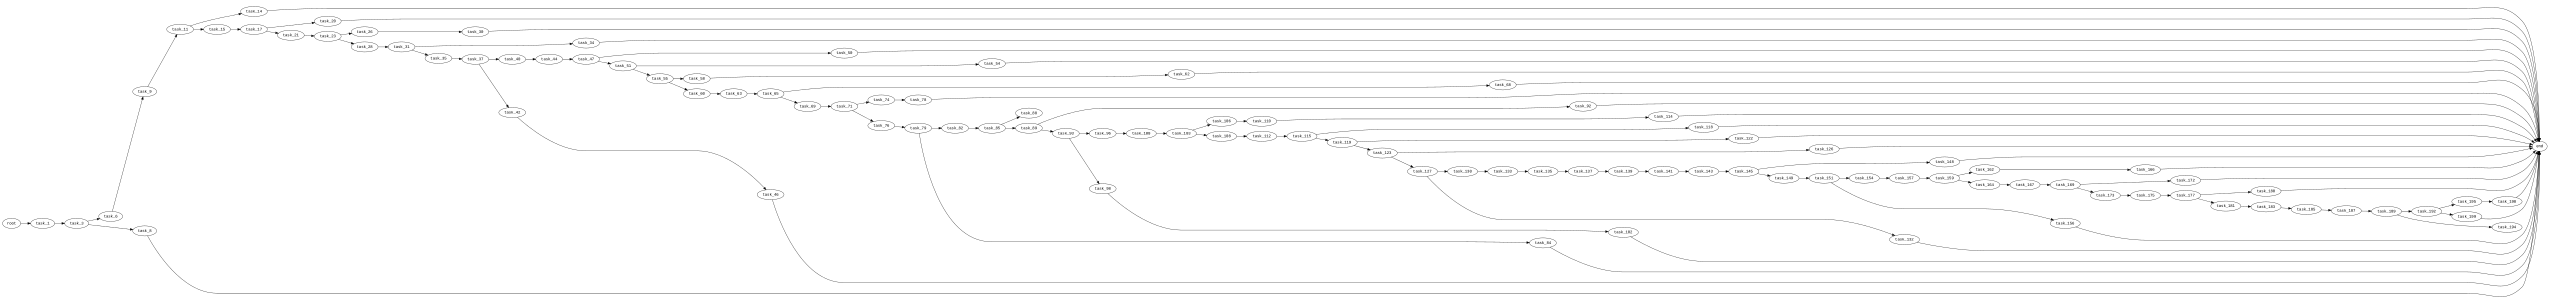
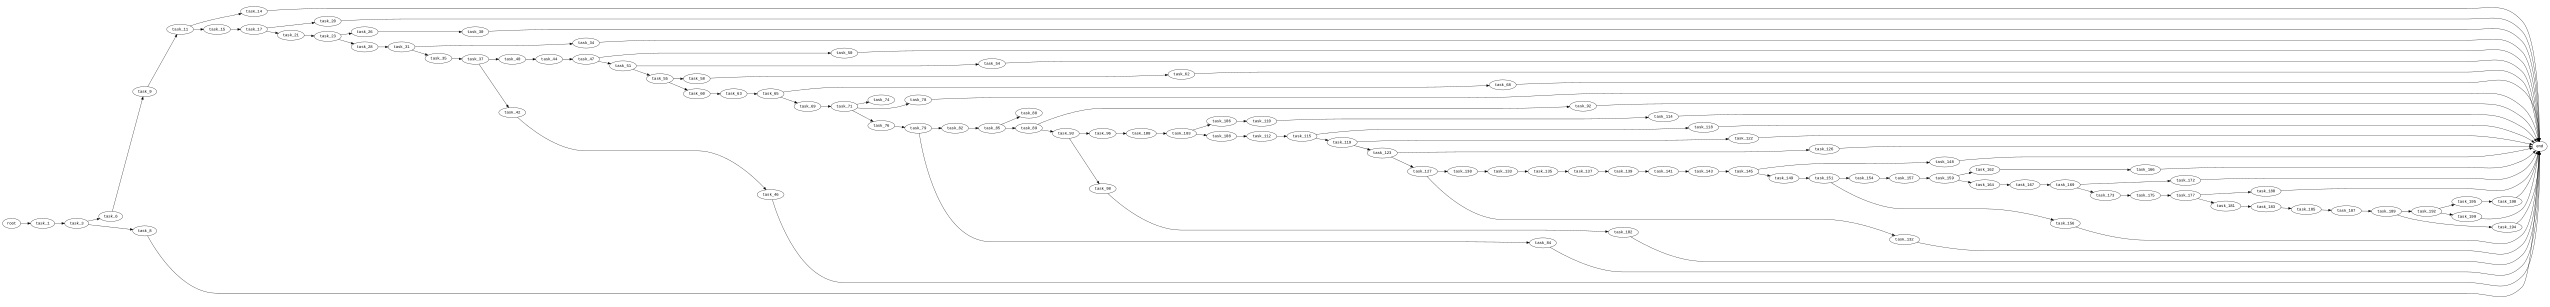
(898, 100) -> (882, 109)
none -> (2533, 195)
